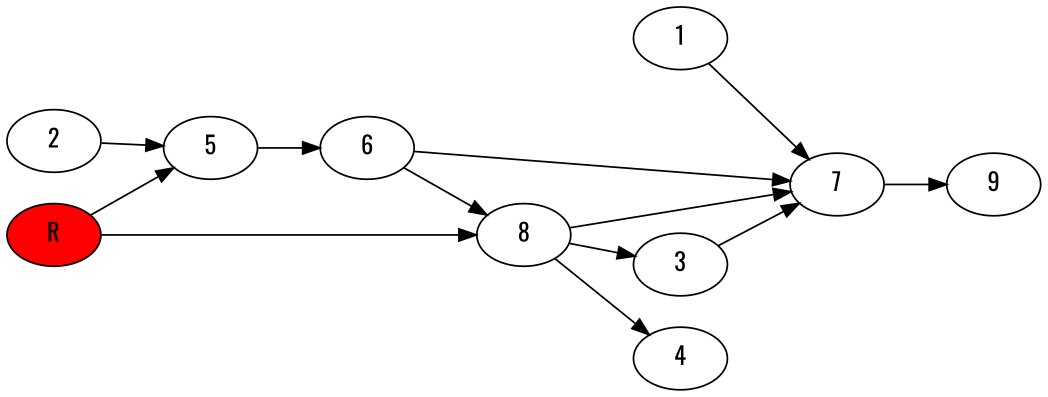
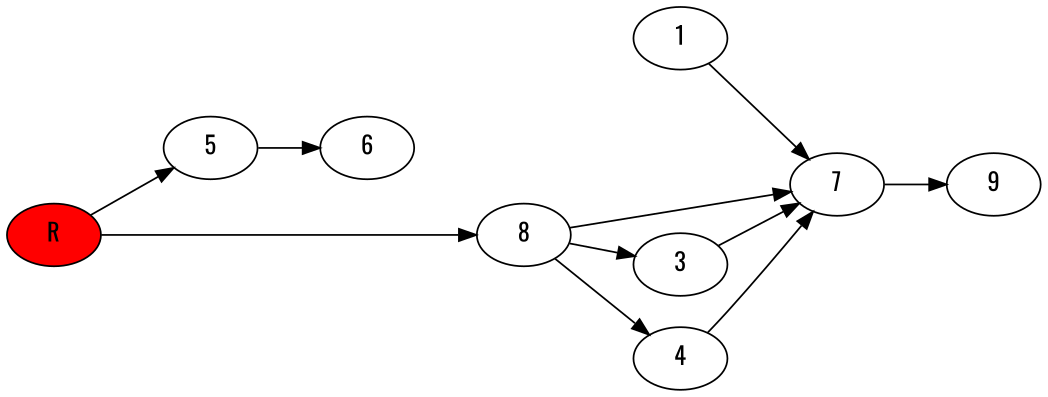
(54, 141) -> none
(593, 166) -> (756, 280)
(438, 187) -> none
